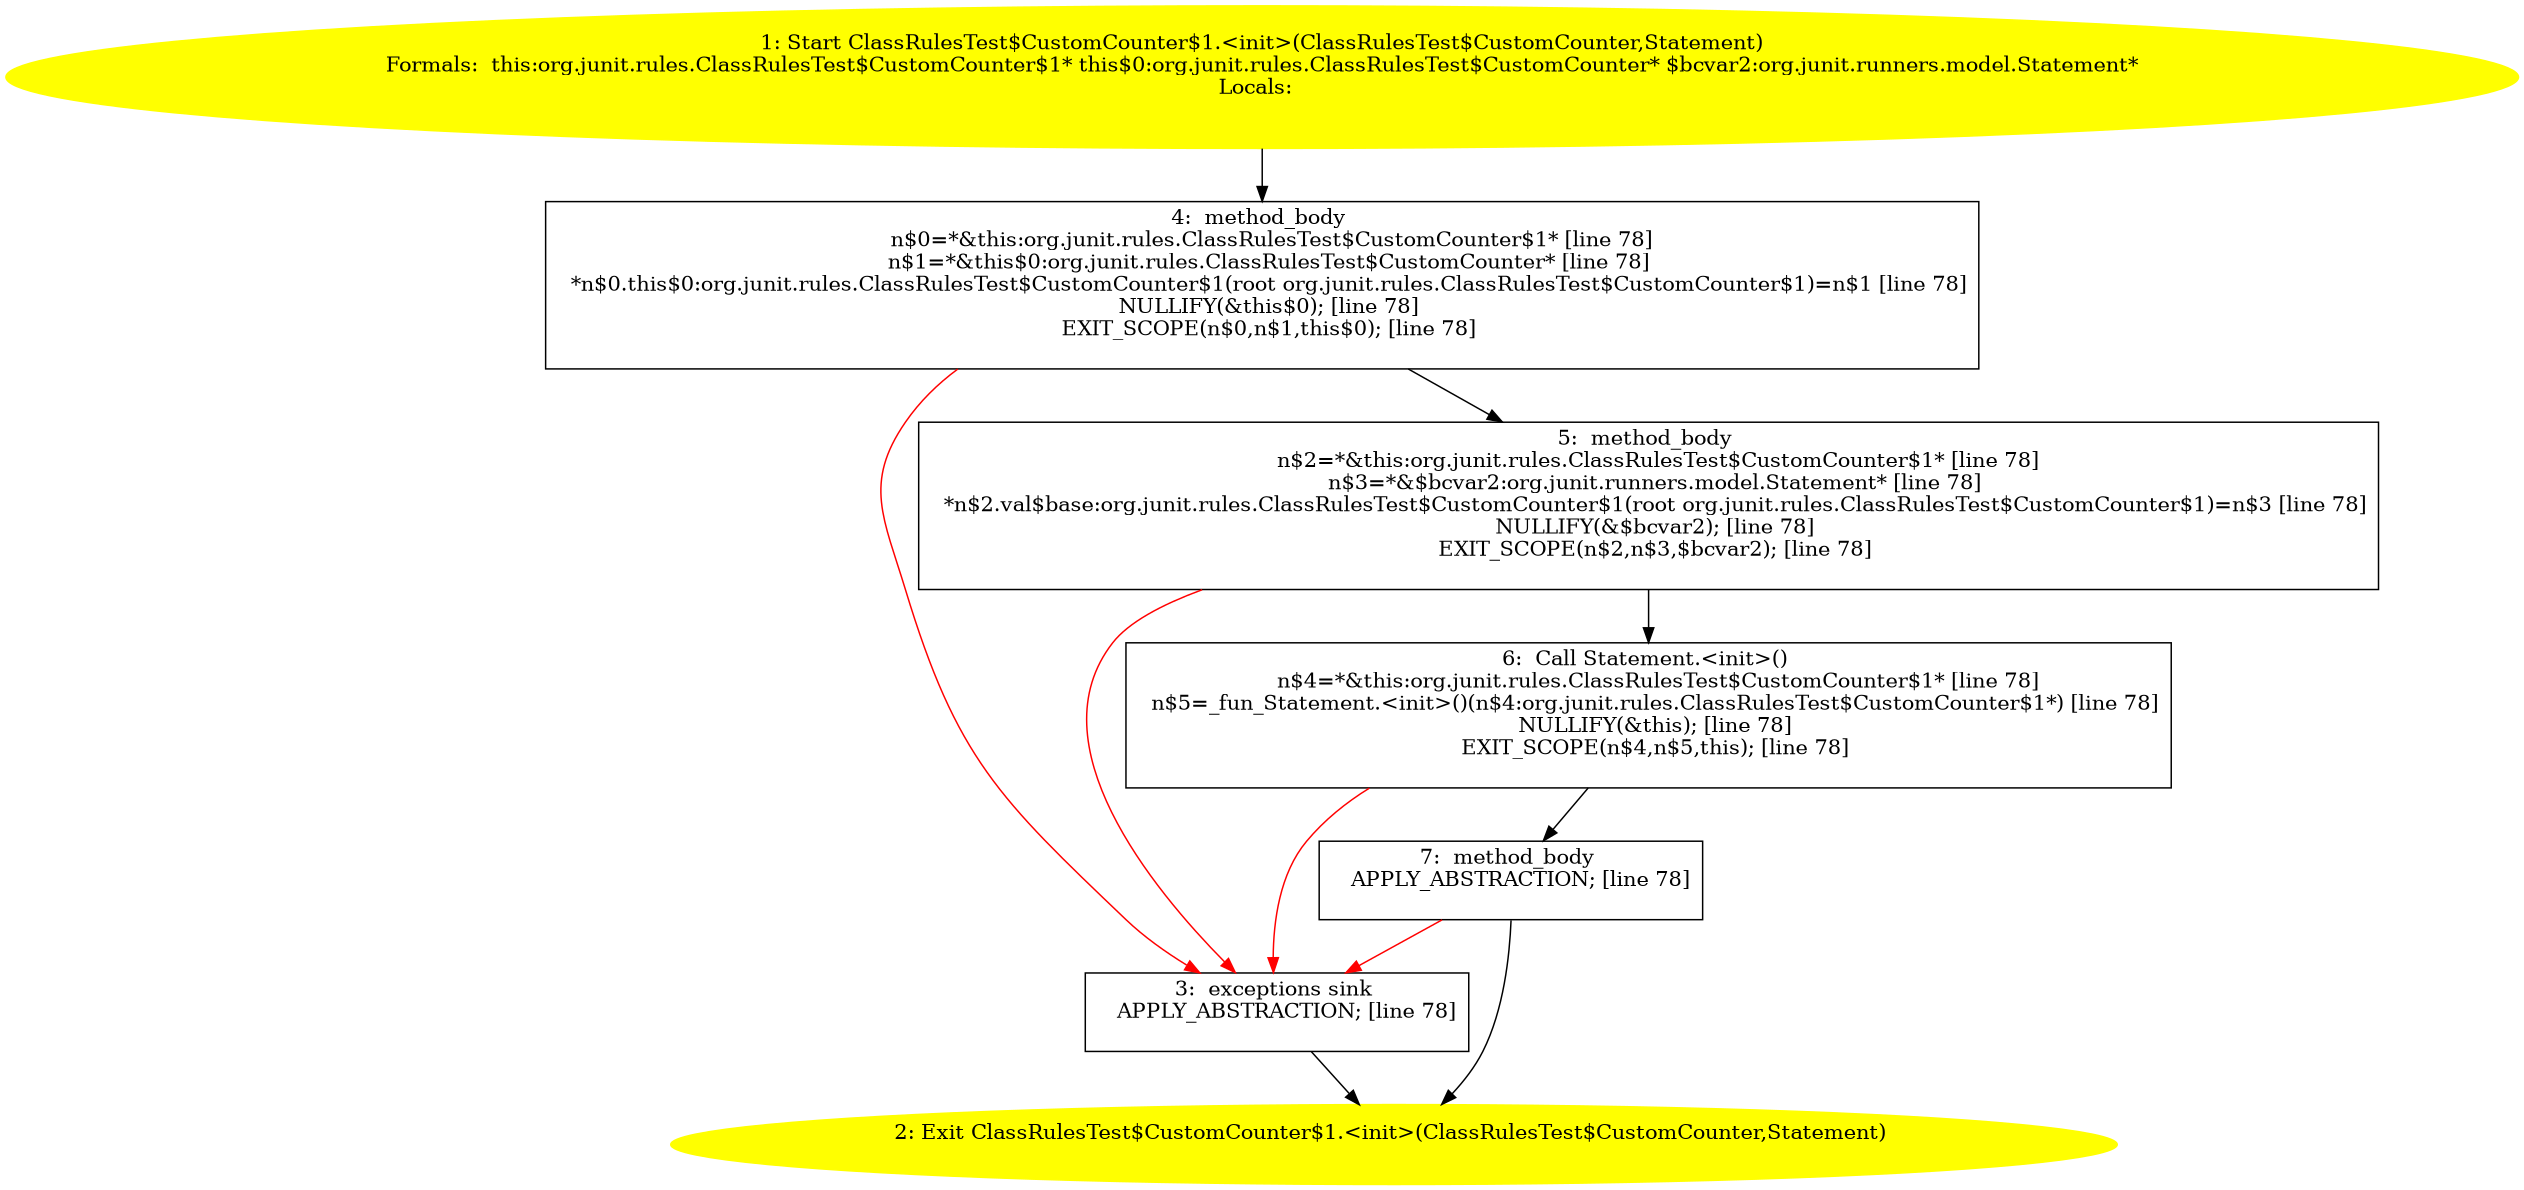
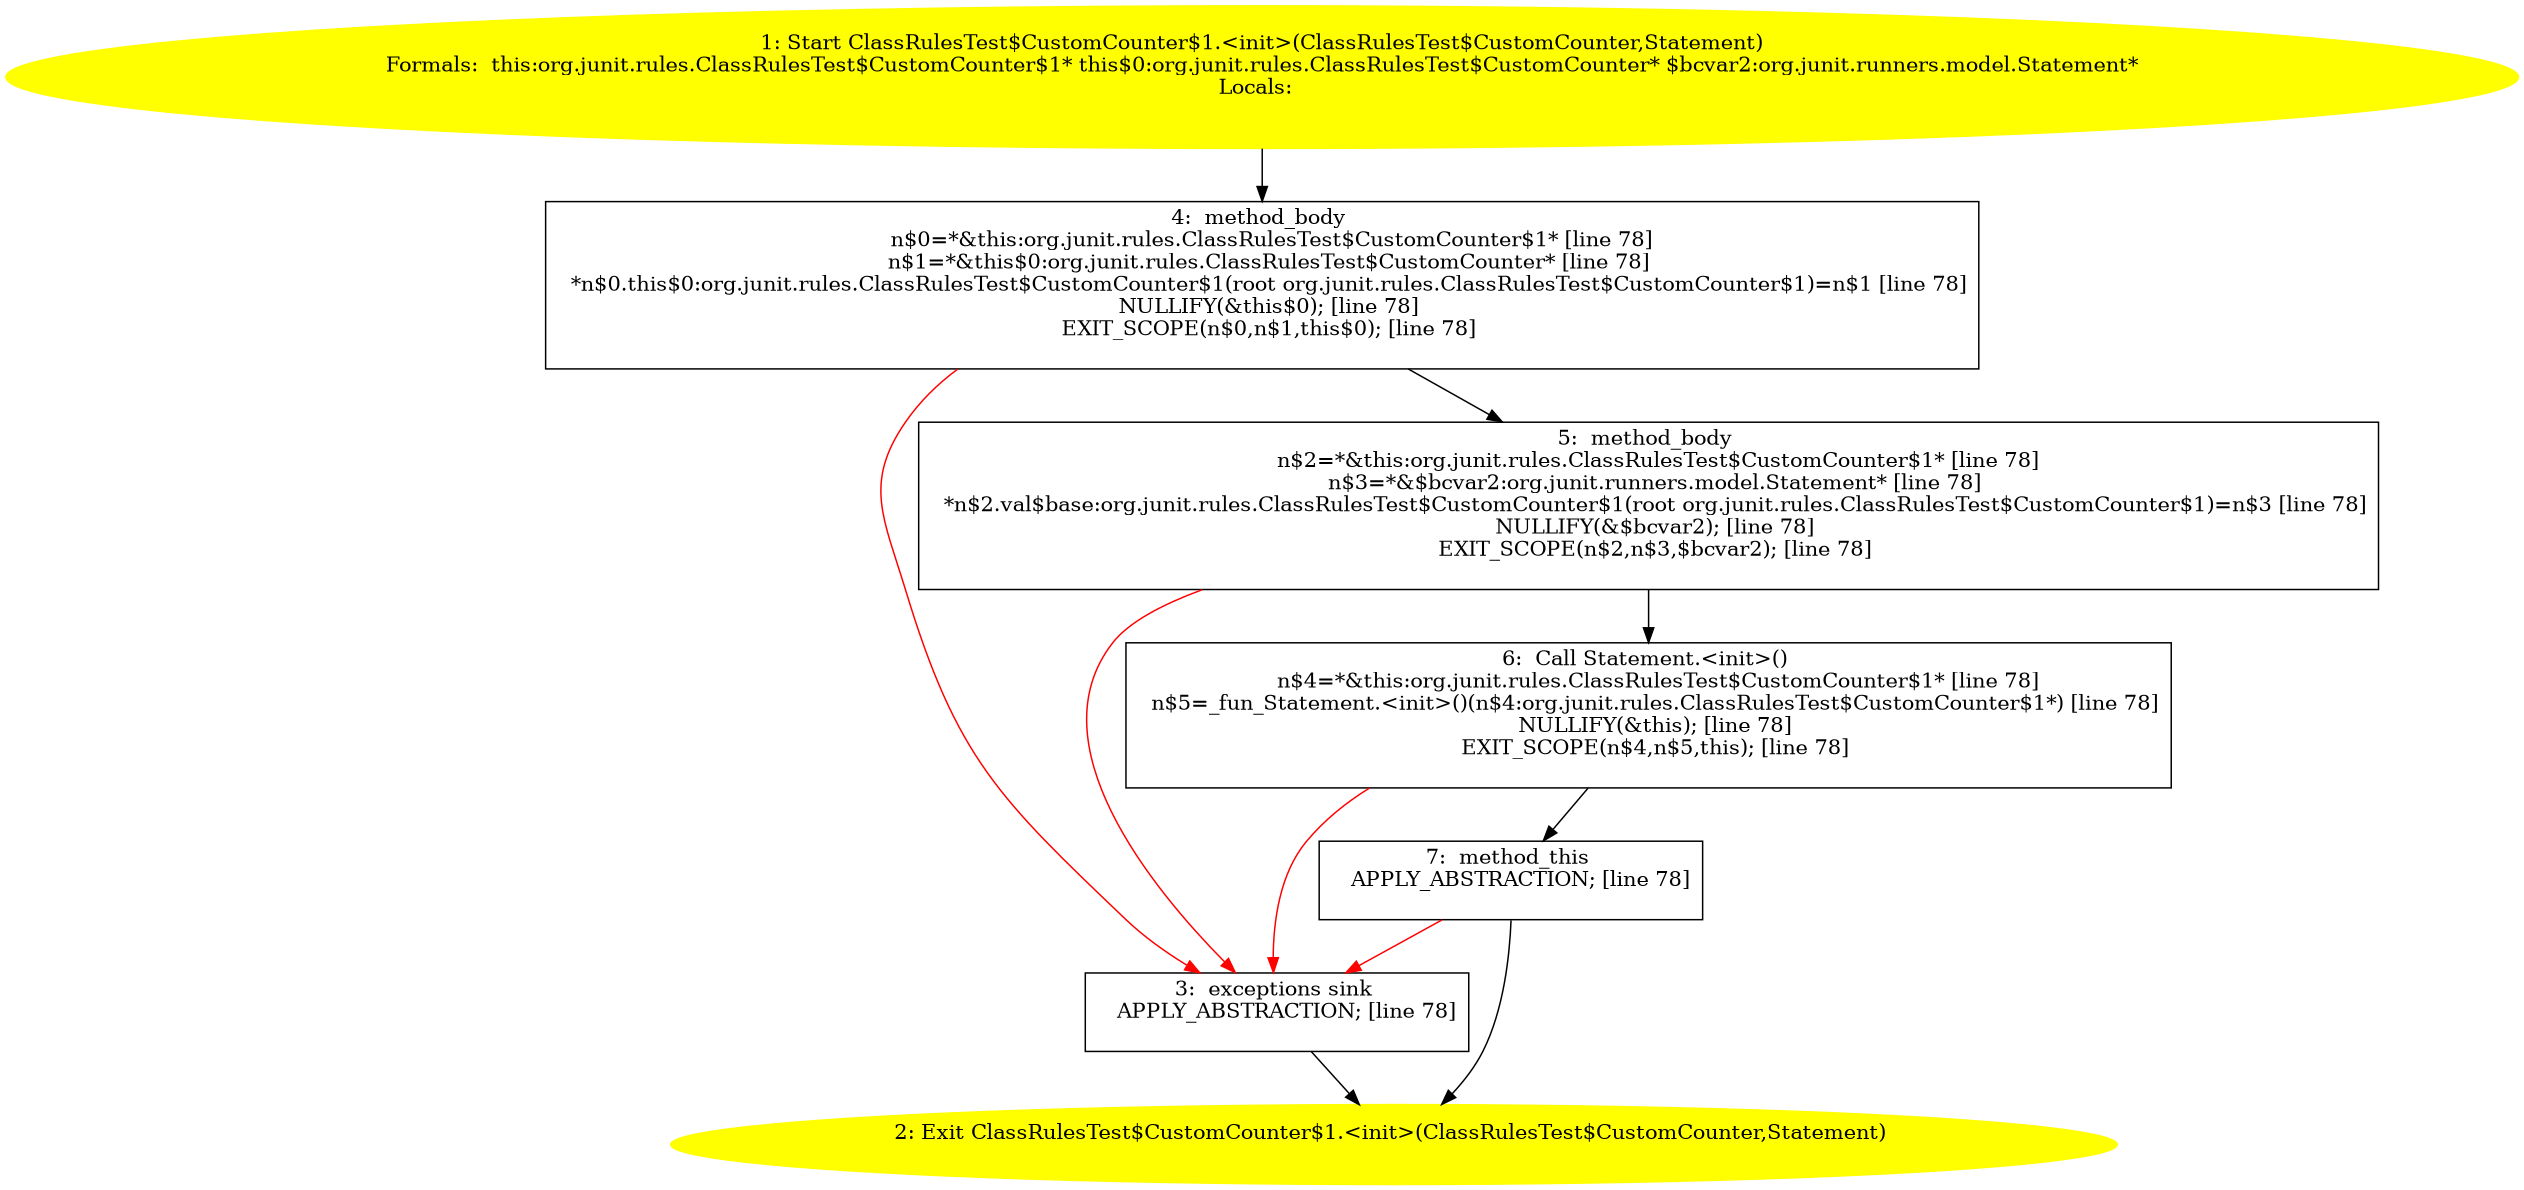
(1511, 880) -> (1511, 880)
